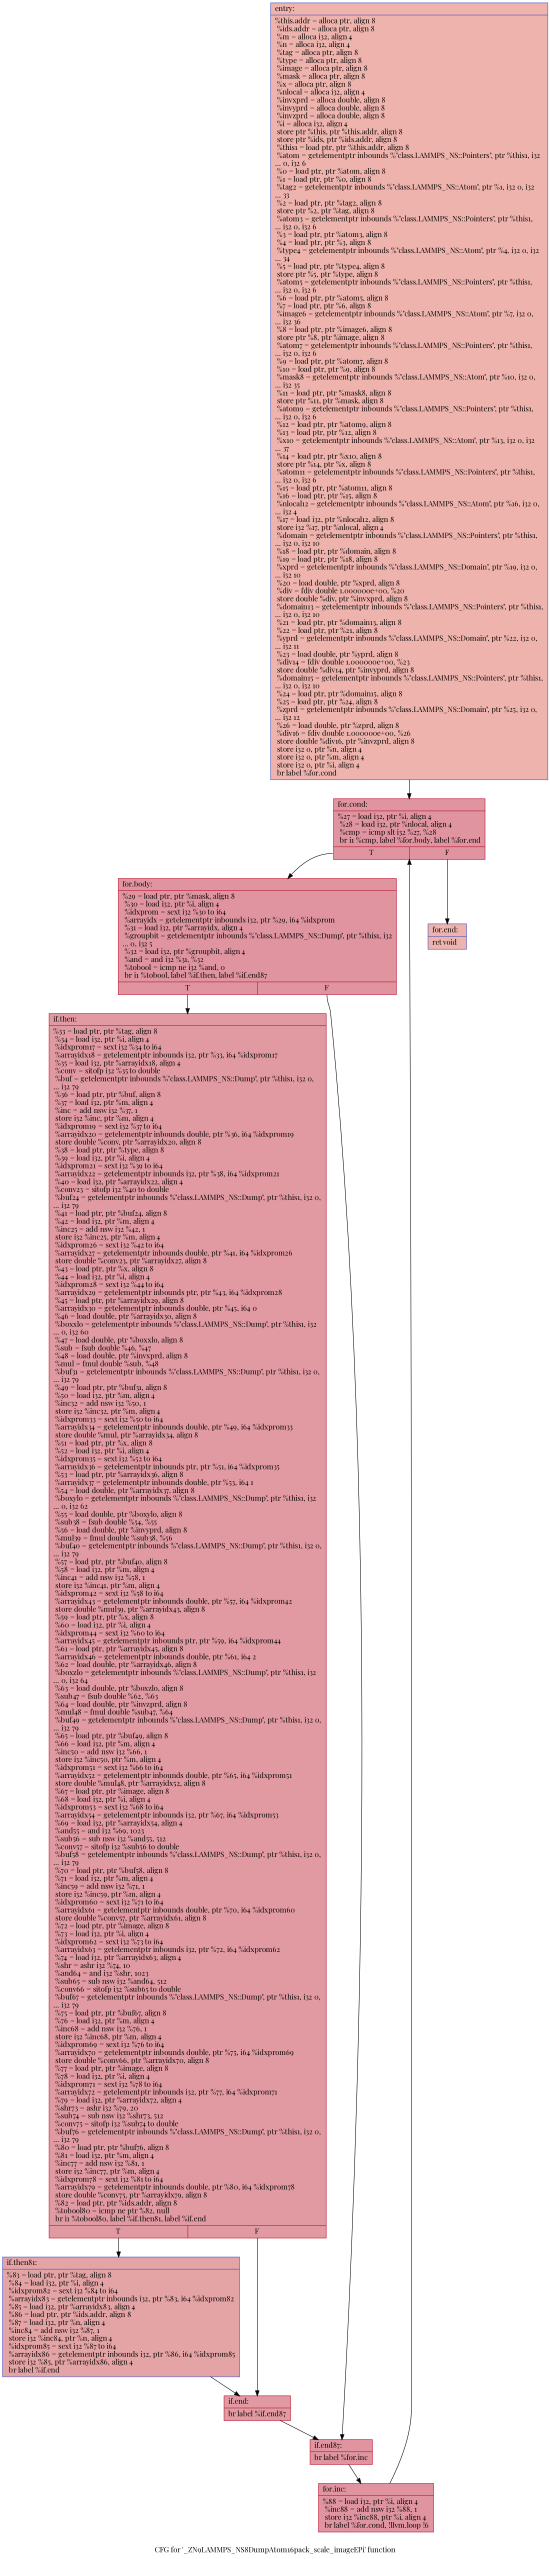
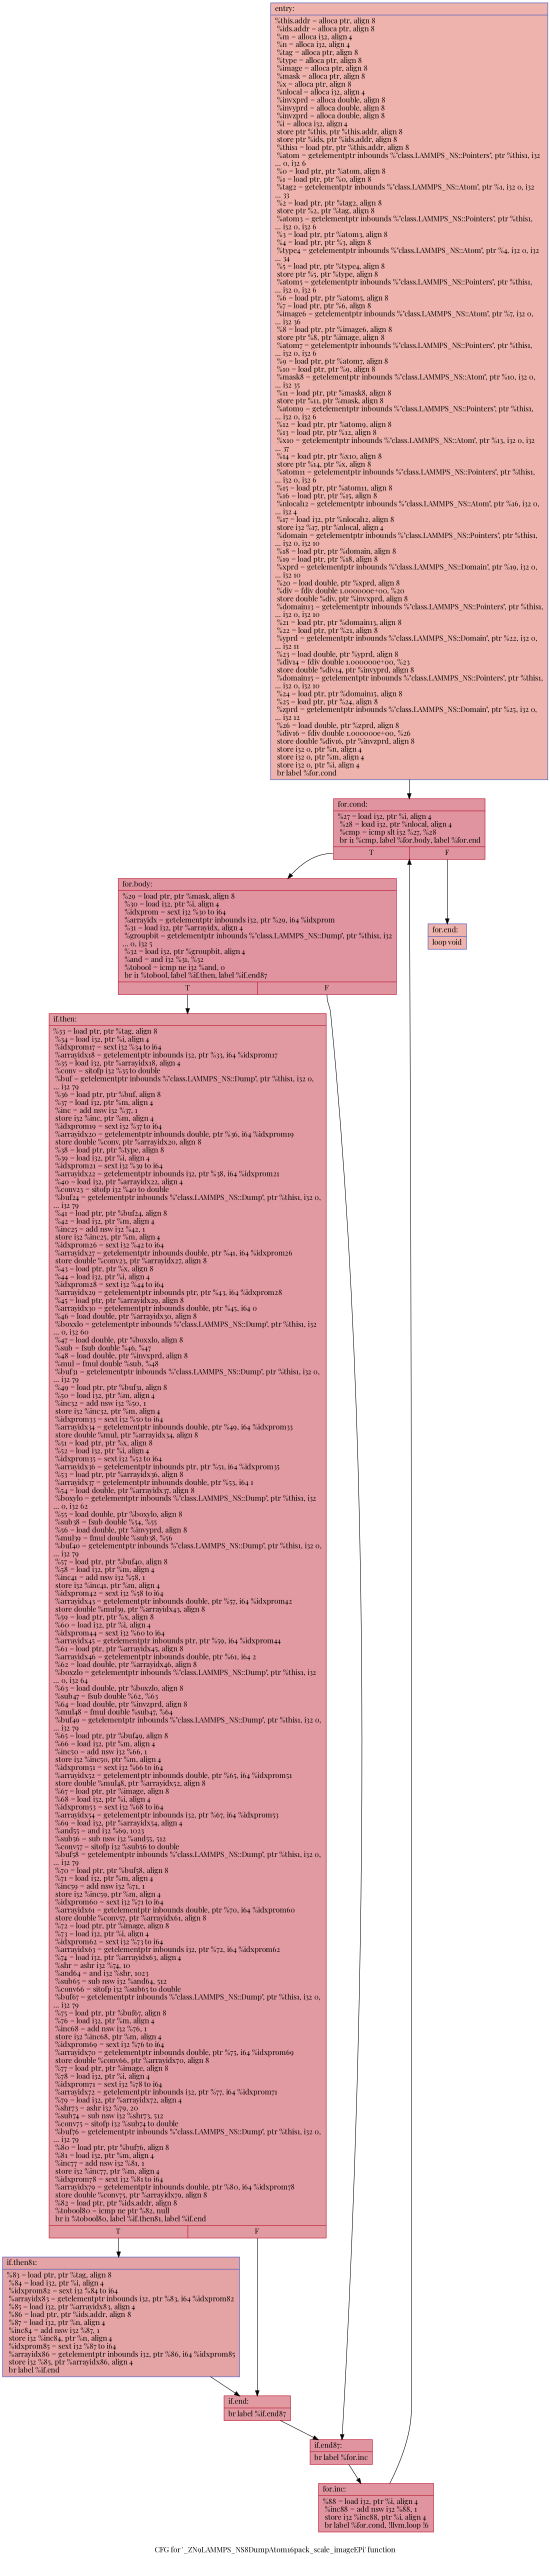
(445, 943) -> (447, 943)
